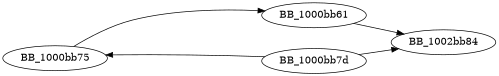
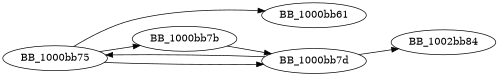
(375, 28) -> none
none -> (185, 39)
none -> (180, 64)
